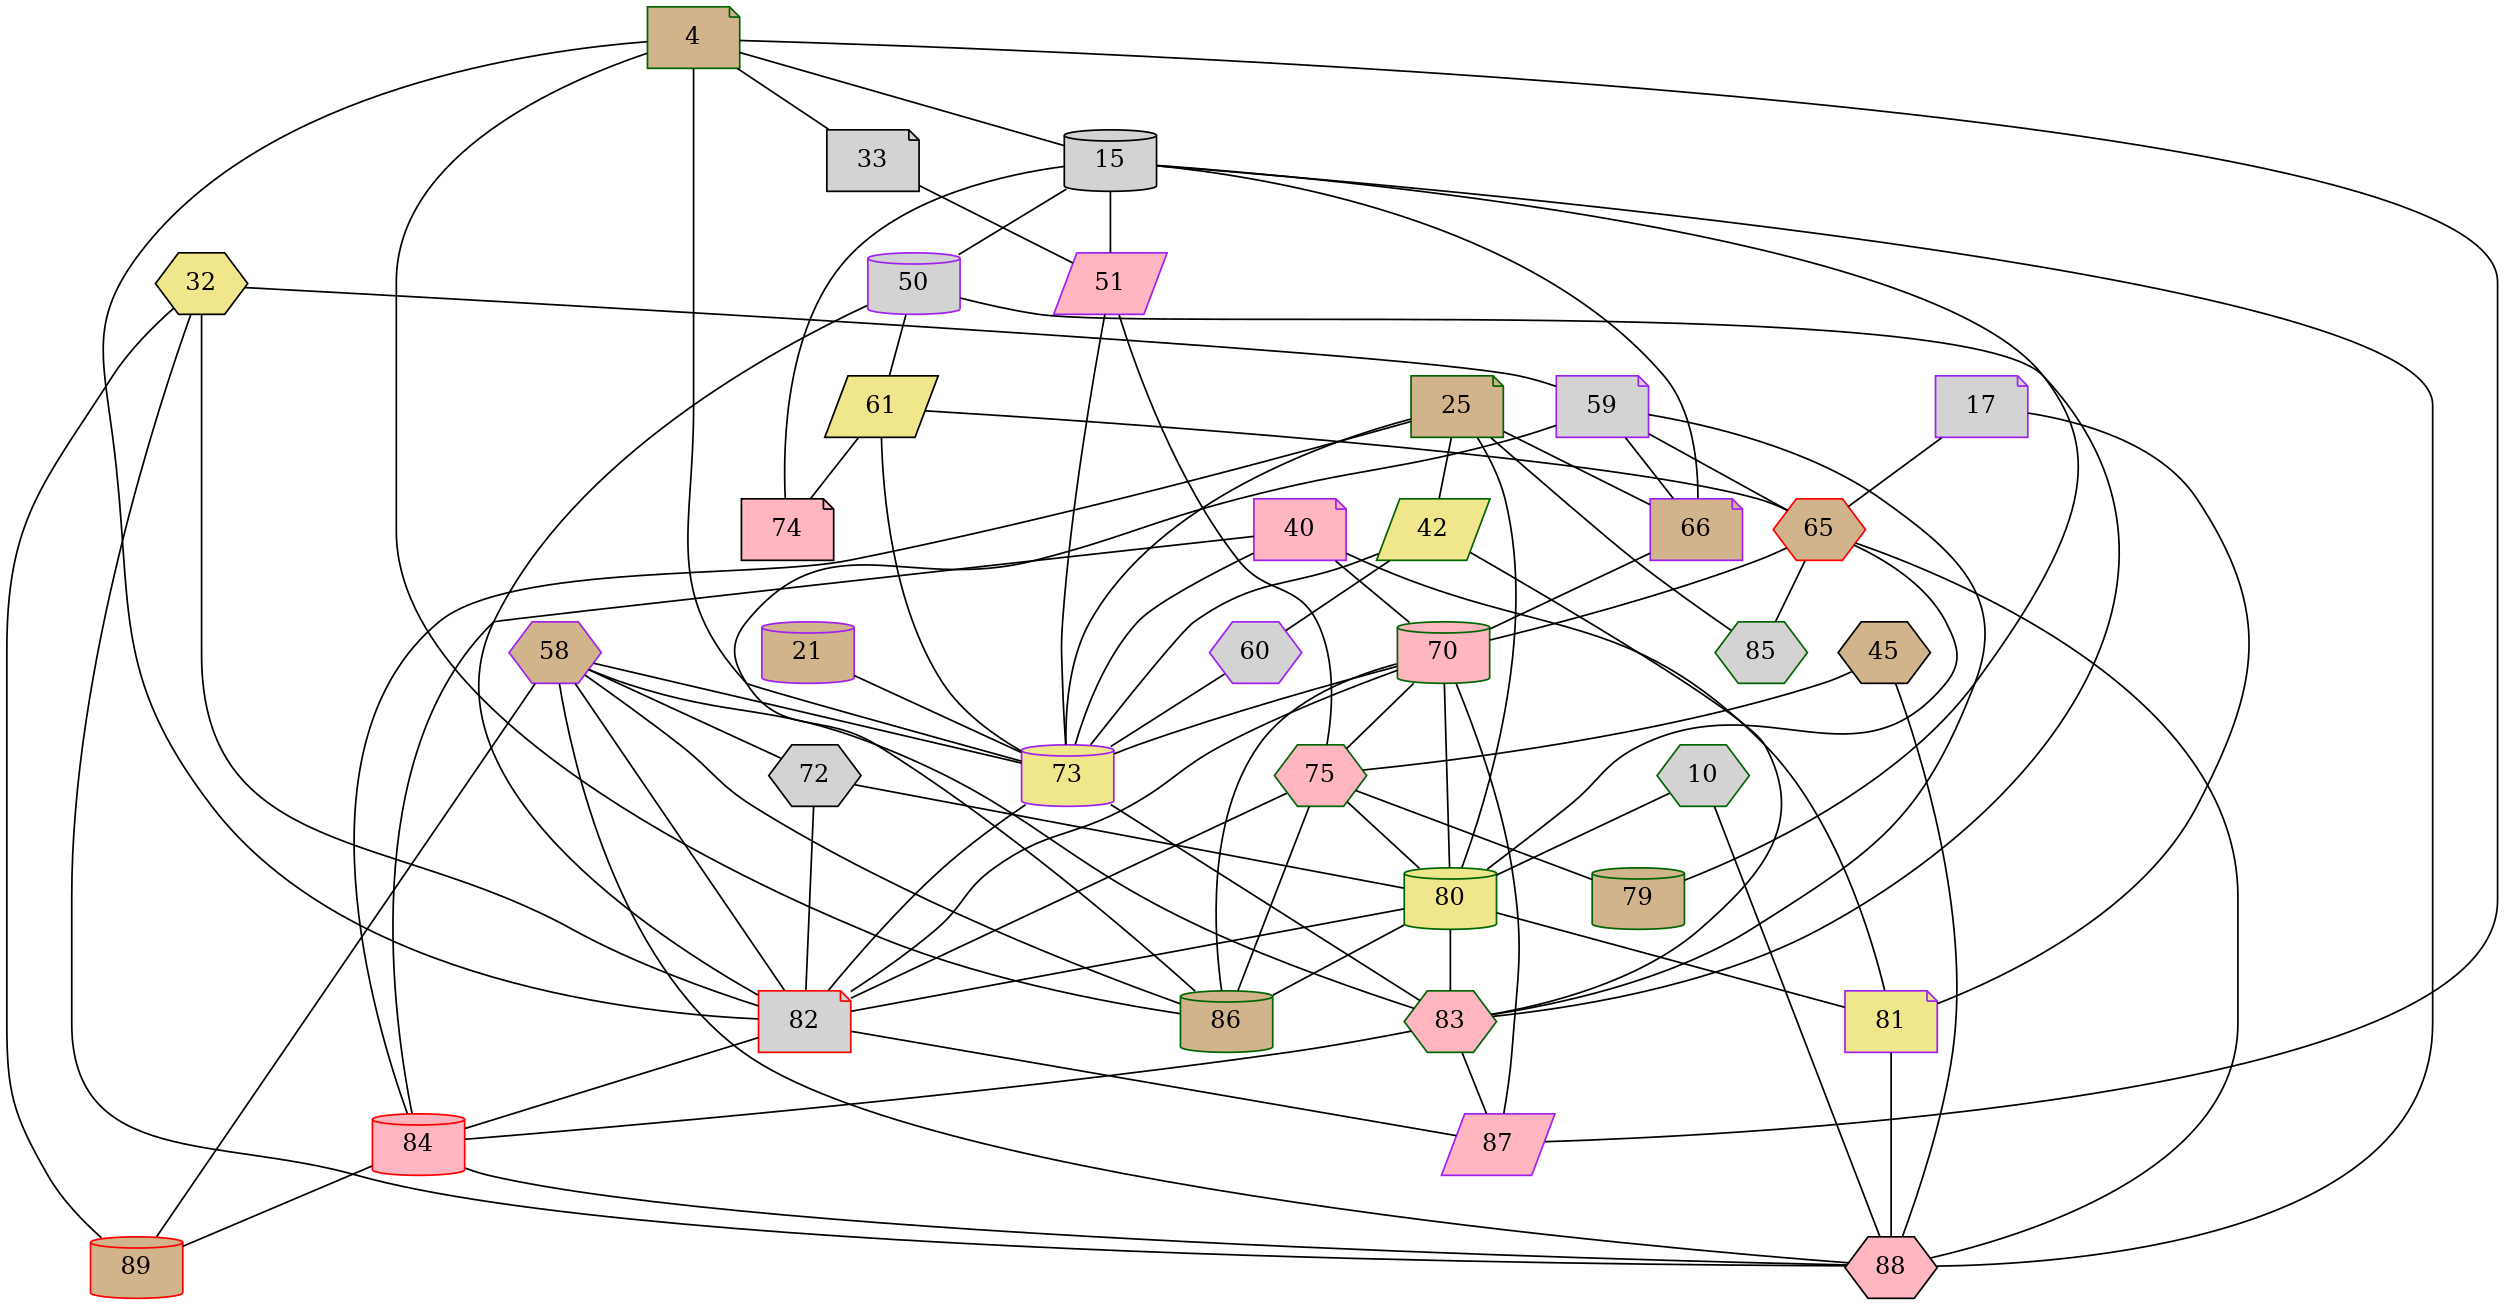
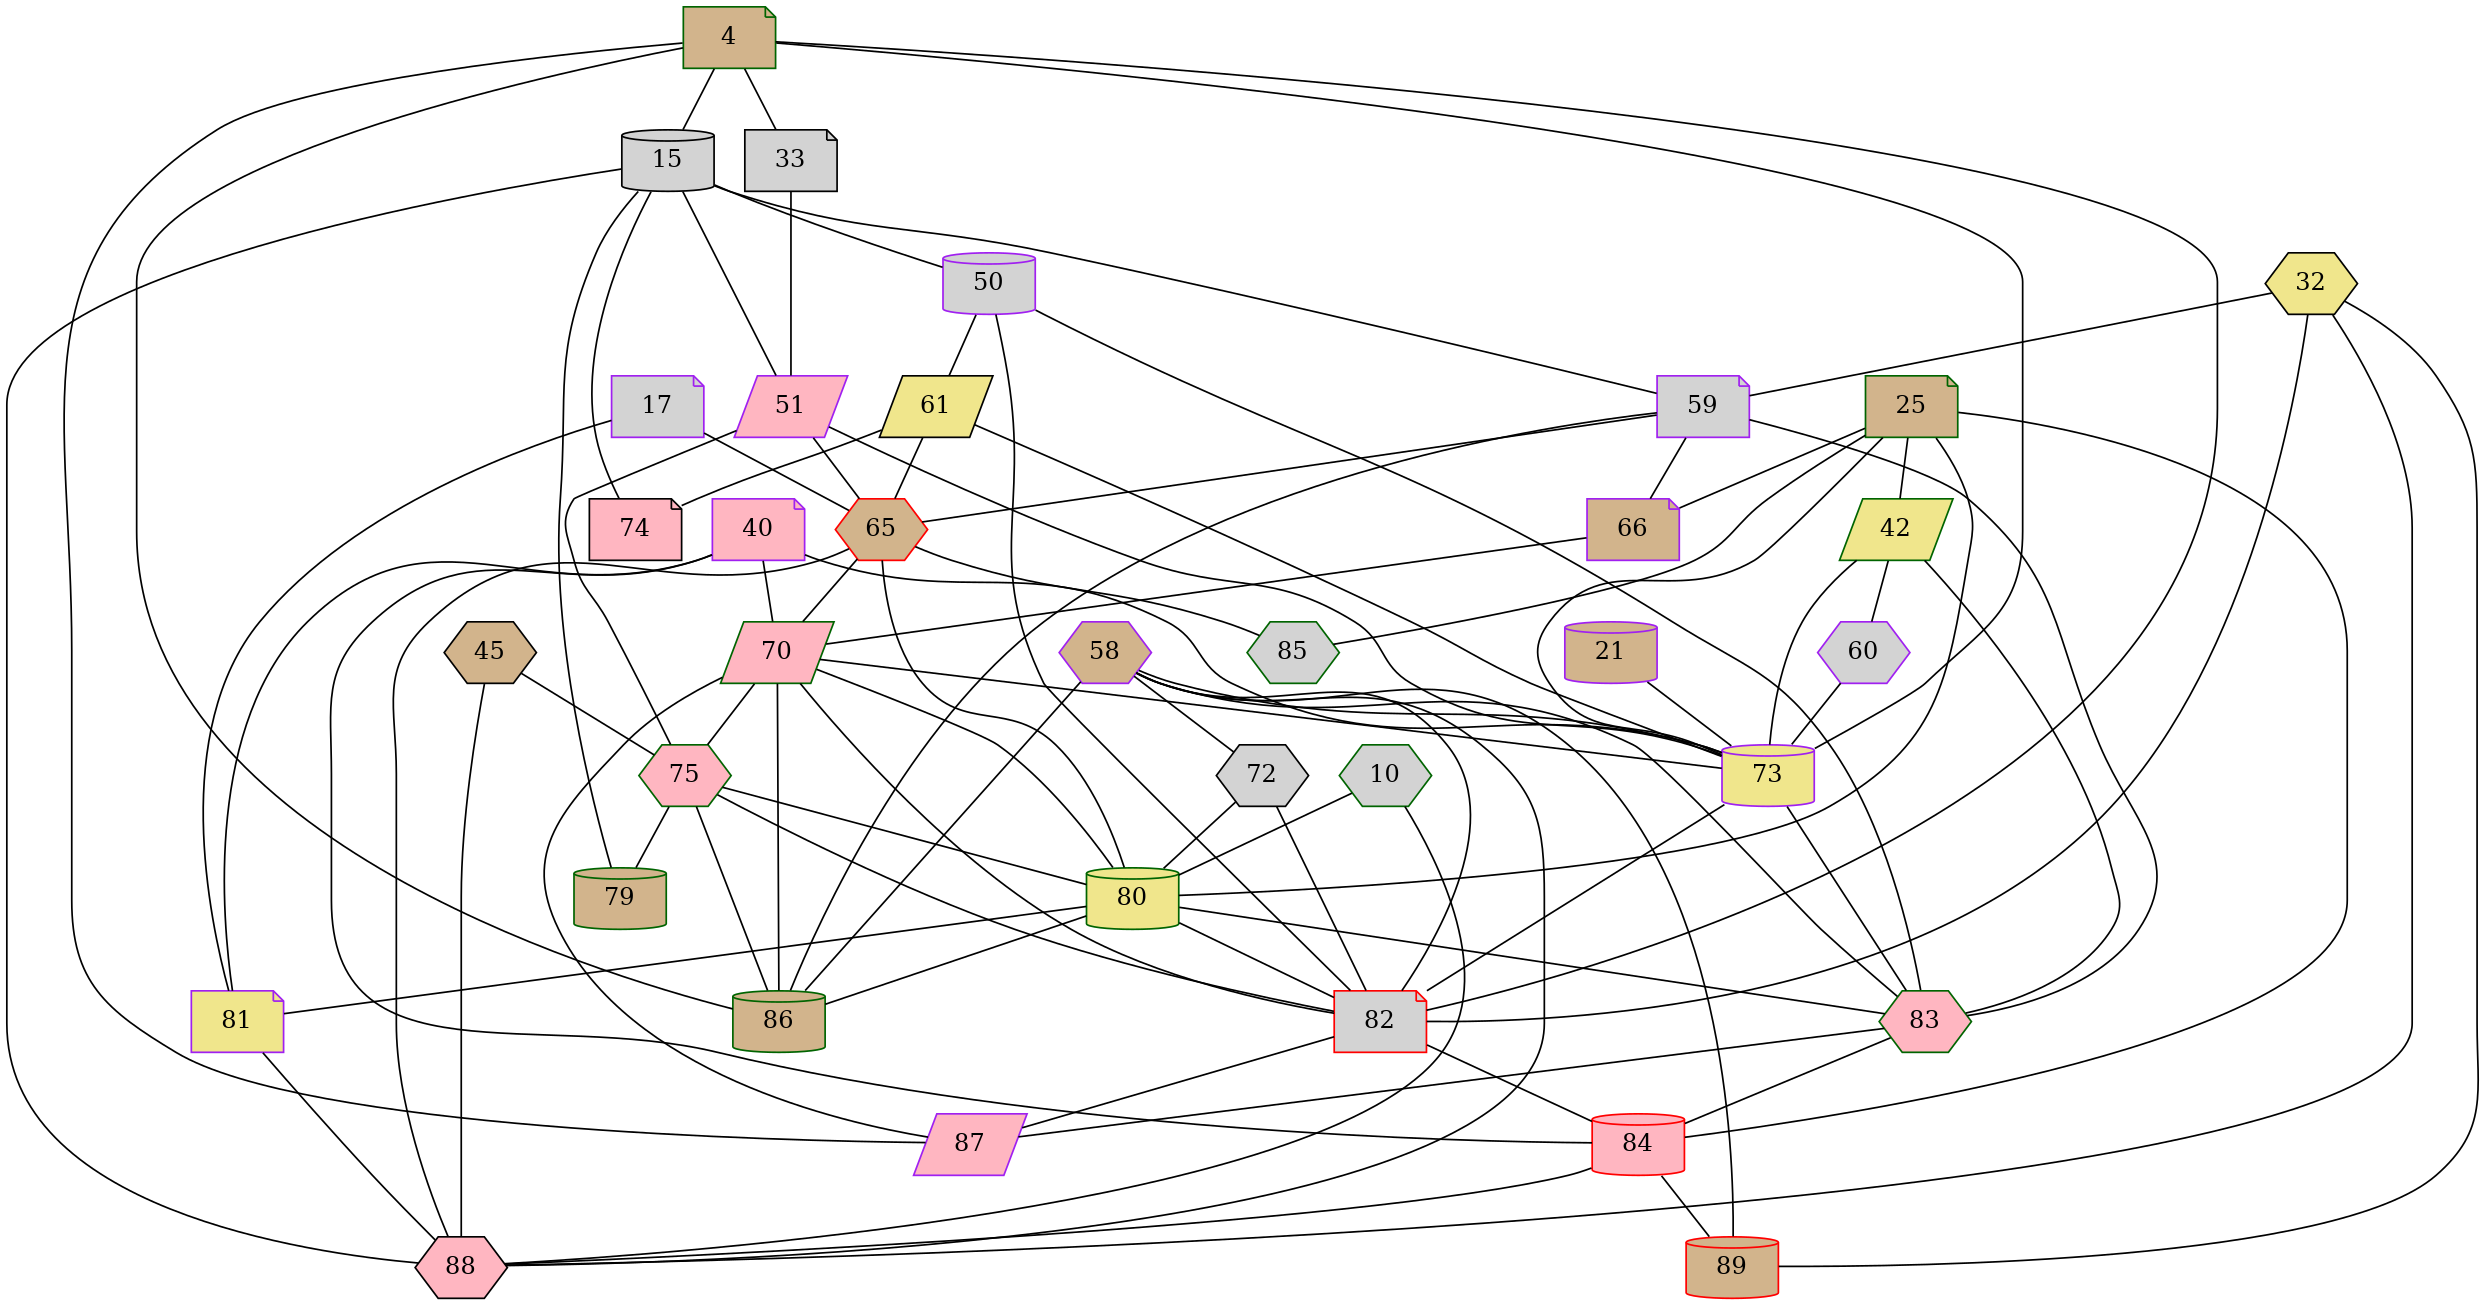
(1490, 251) -> (1187, 283)
none -> (836, 468)
(1444, 653) -> (777, 653)
